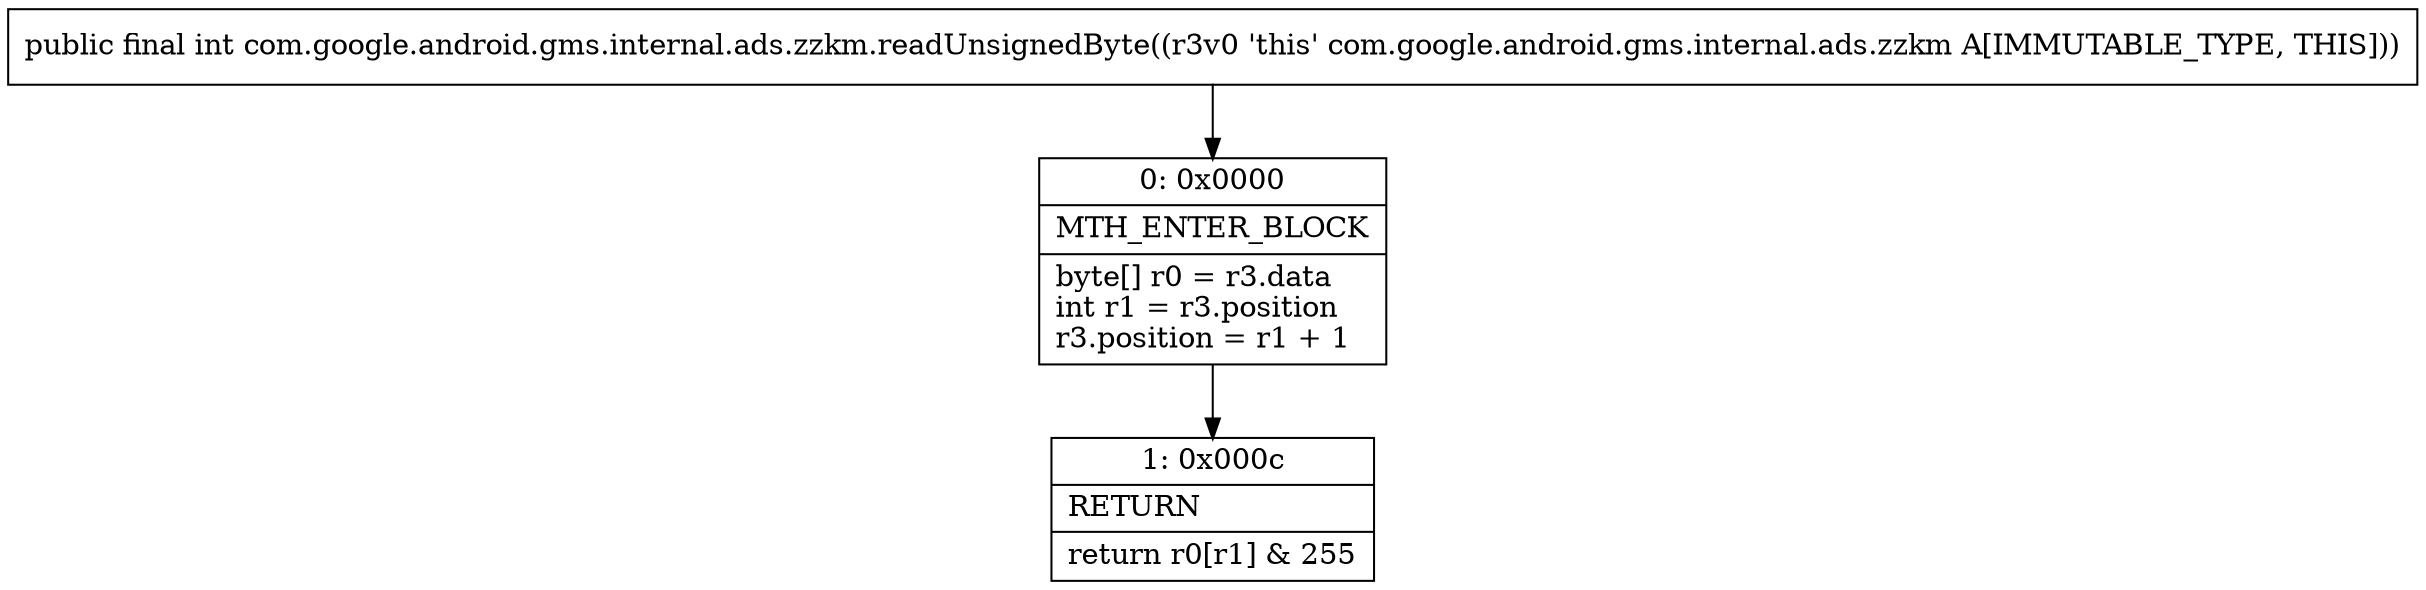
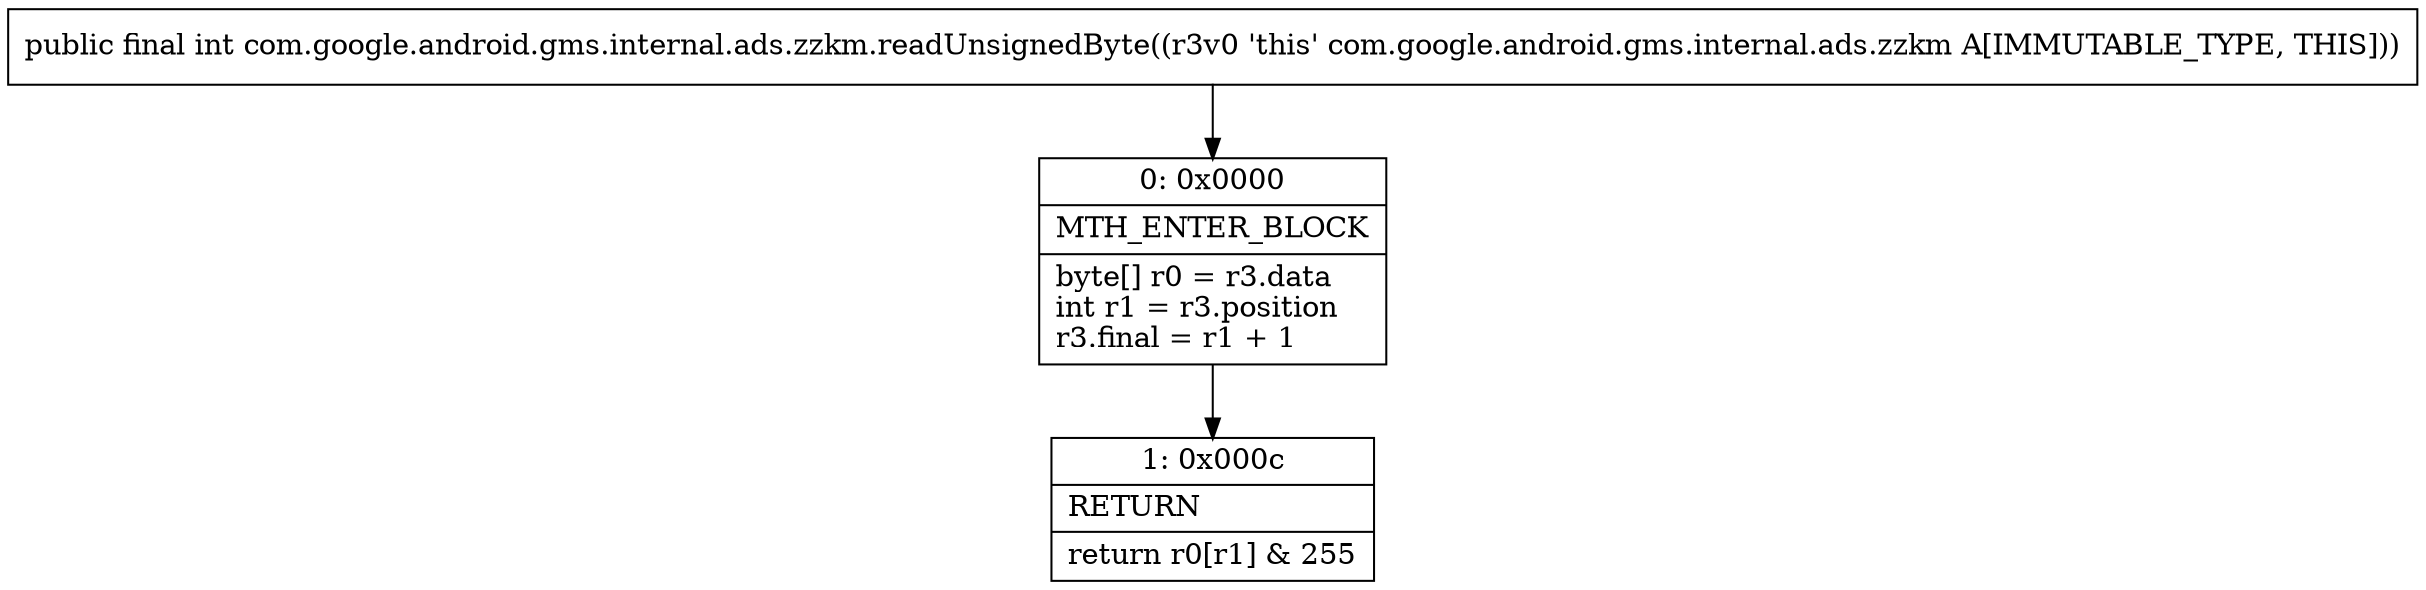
(1204, 339) -> (1176, 339)
